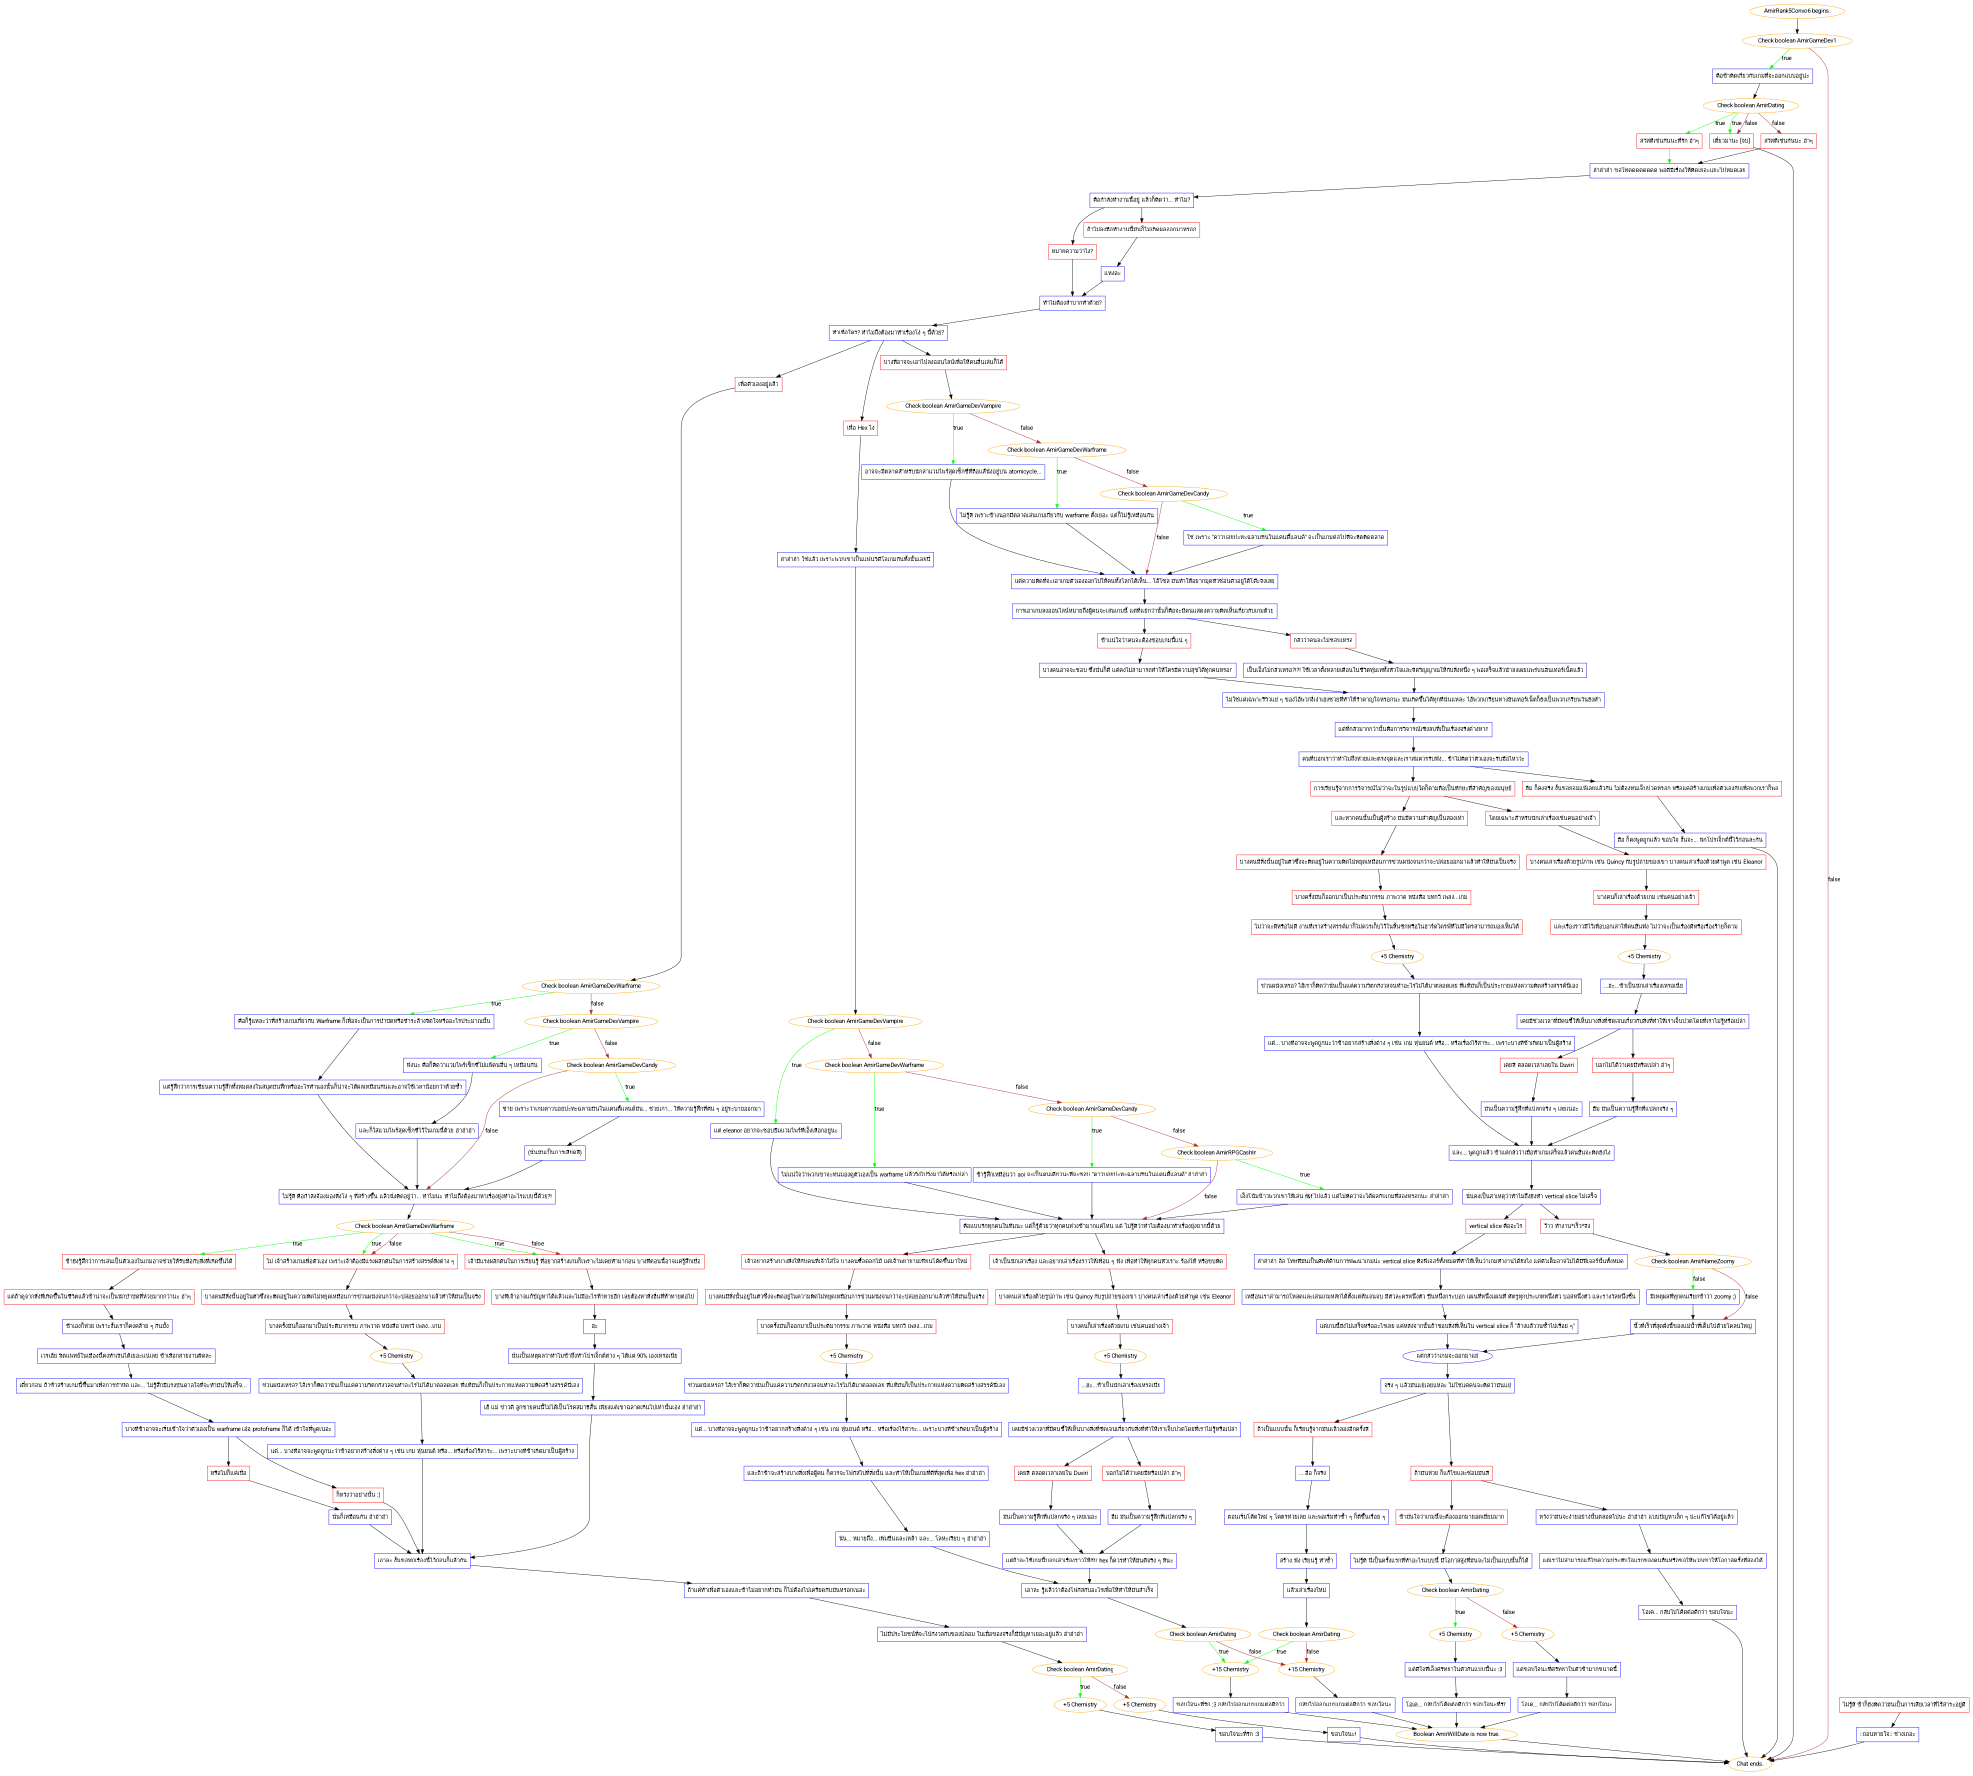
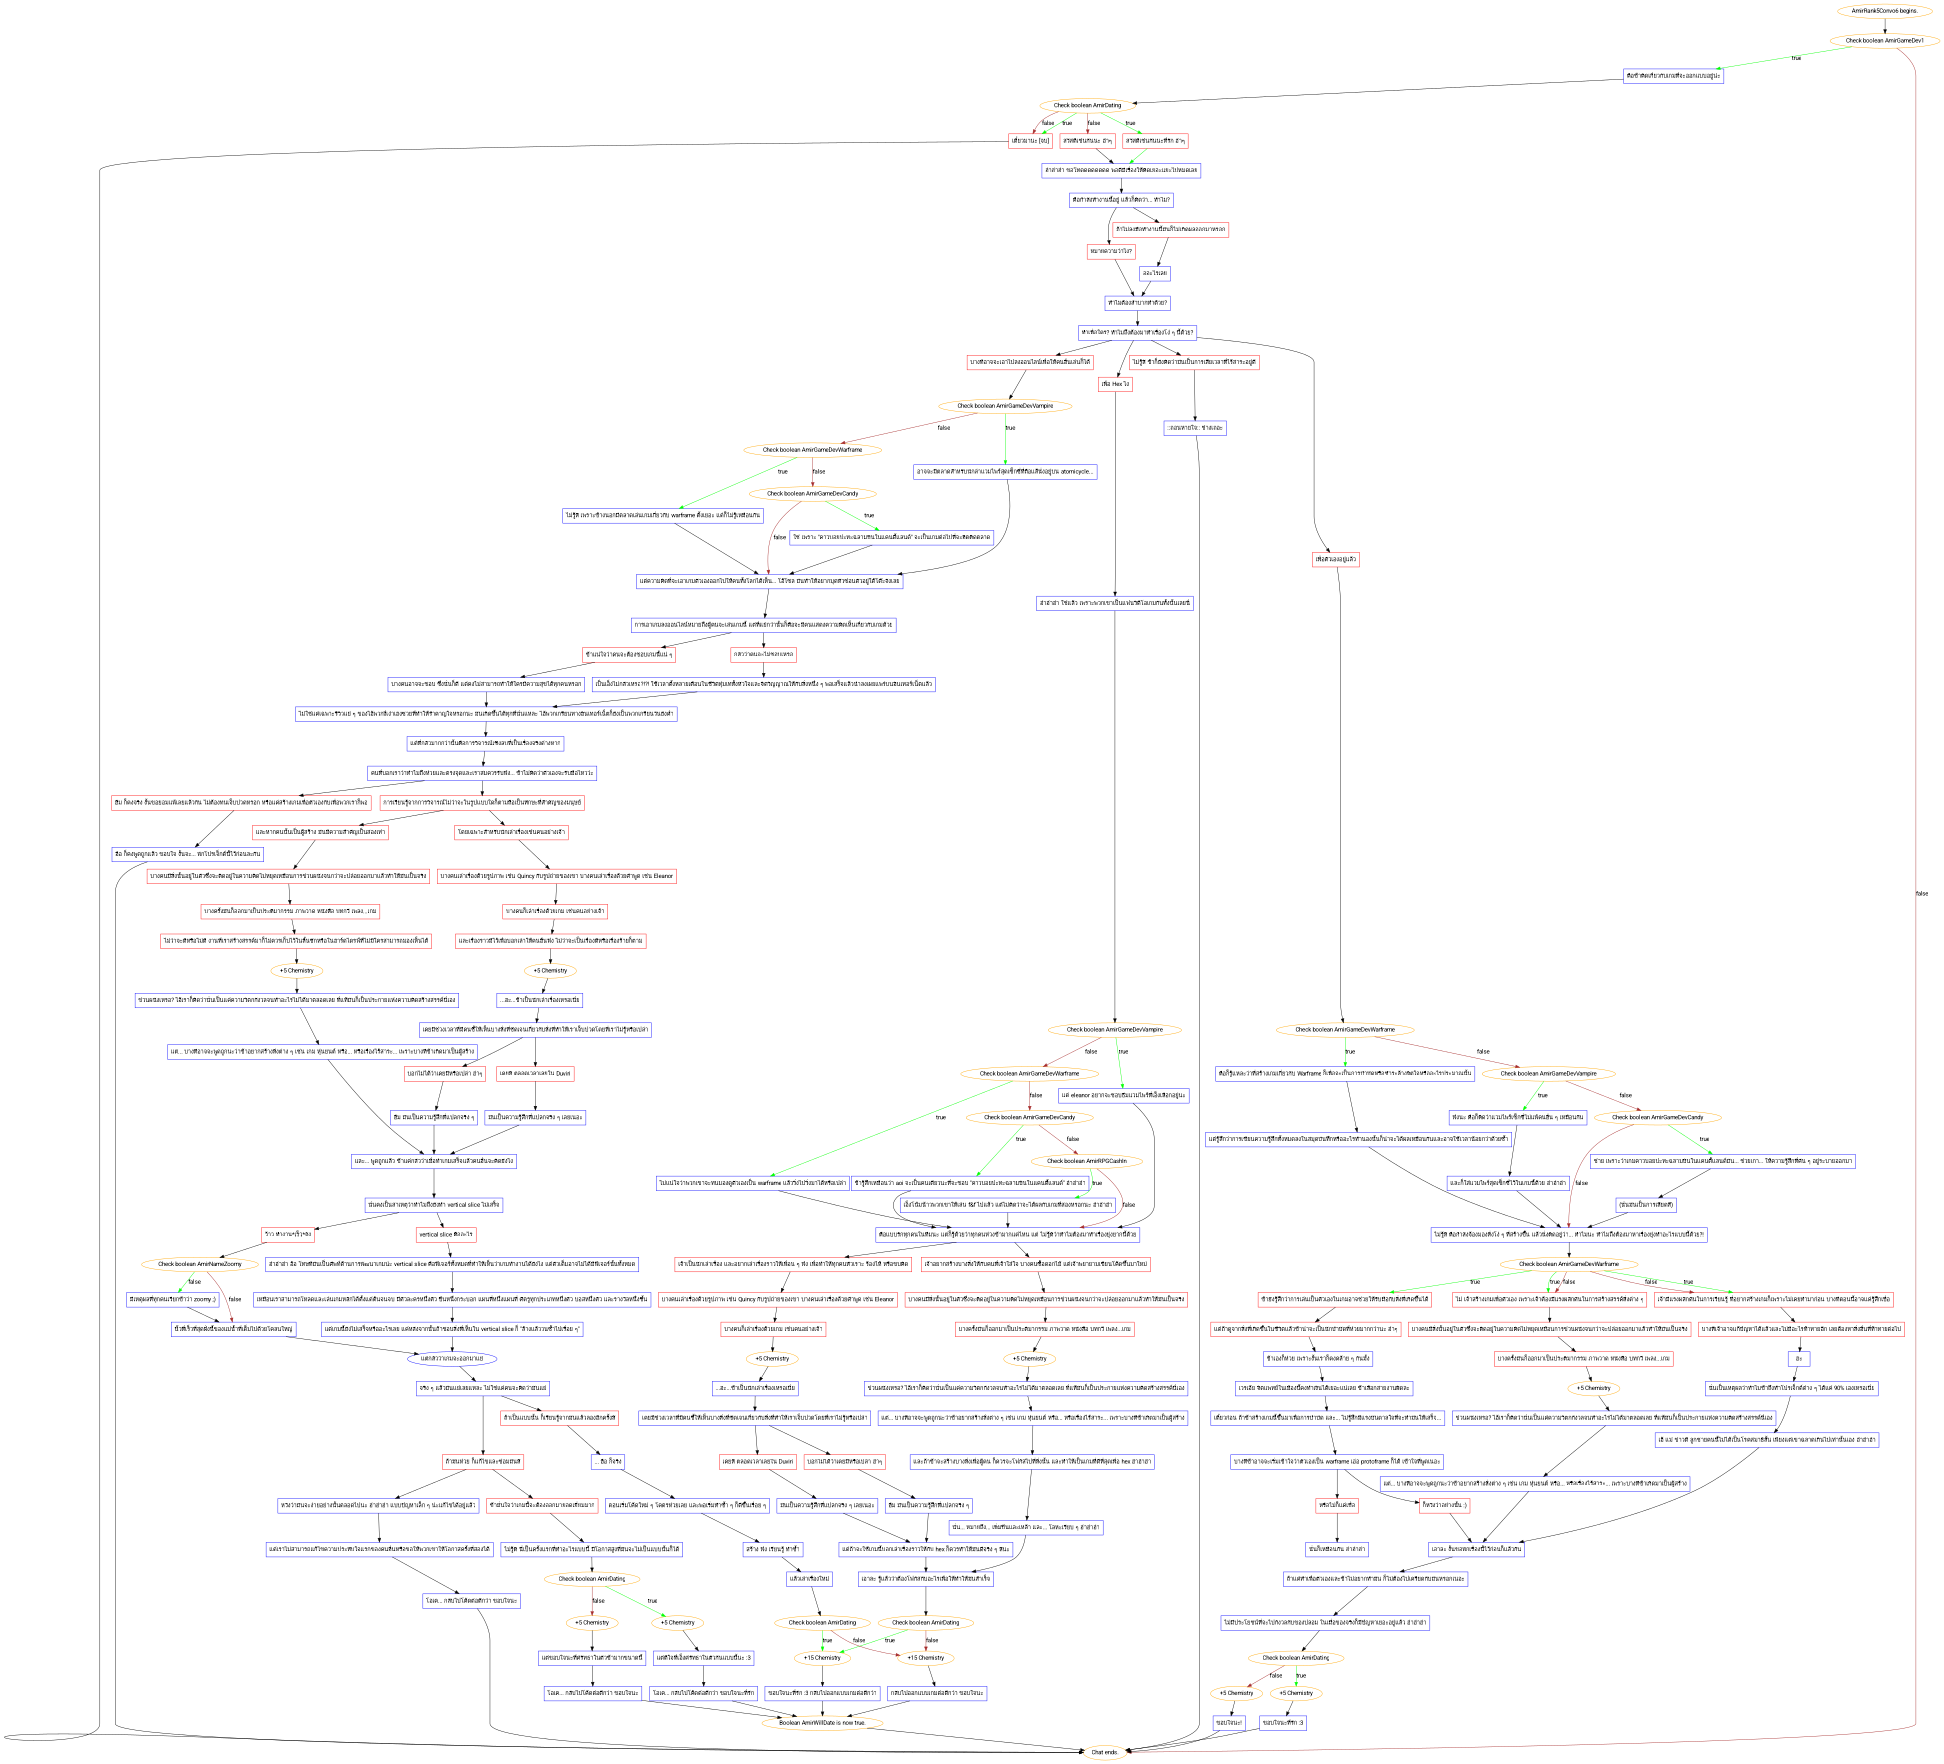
(1113, 274) -> (1155, 274)
none -> (1164, 347)
(388, 1538) -> none
